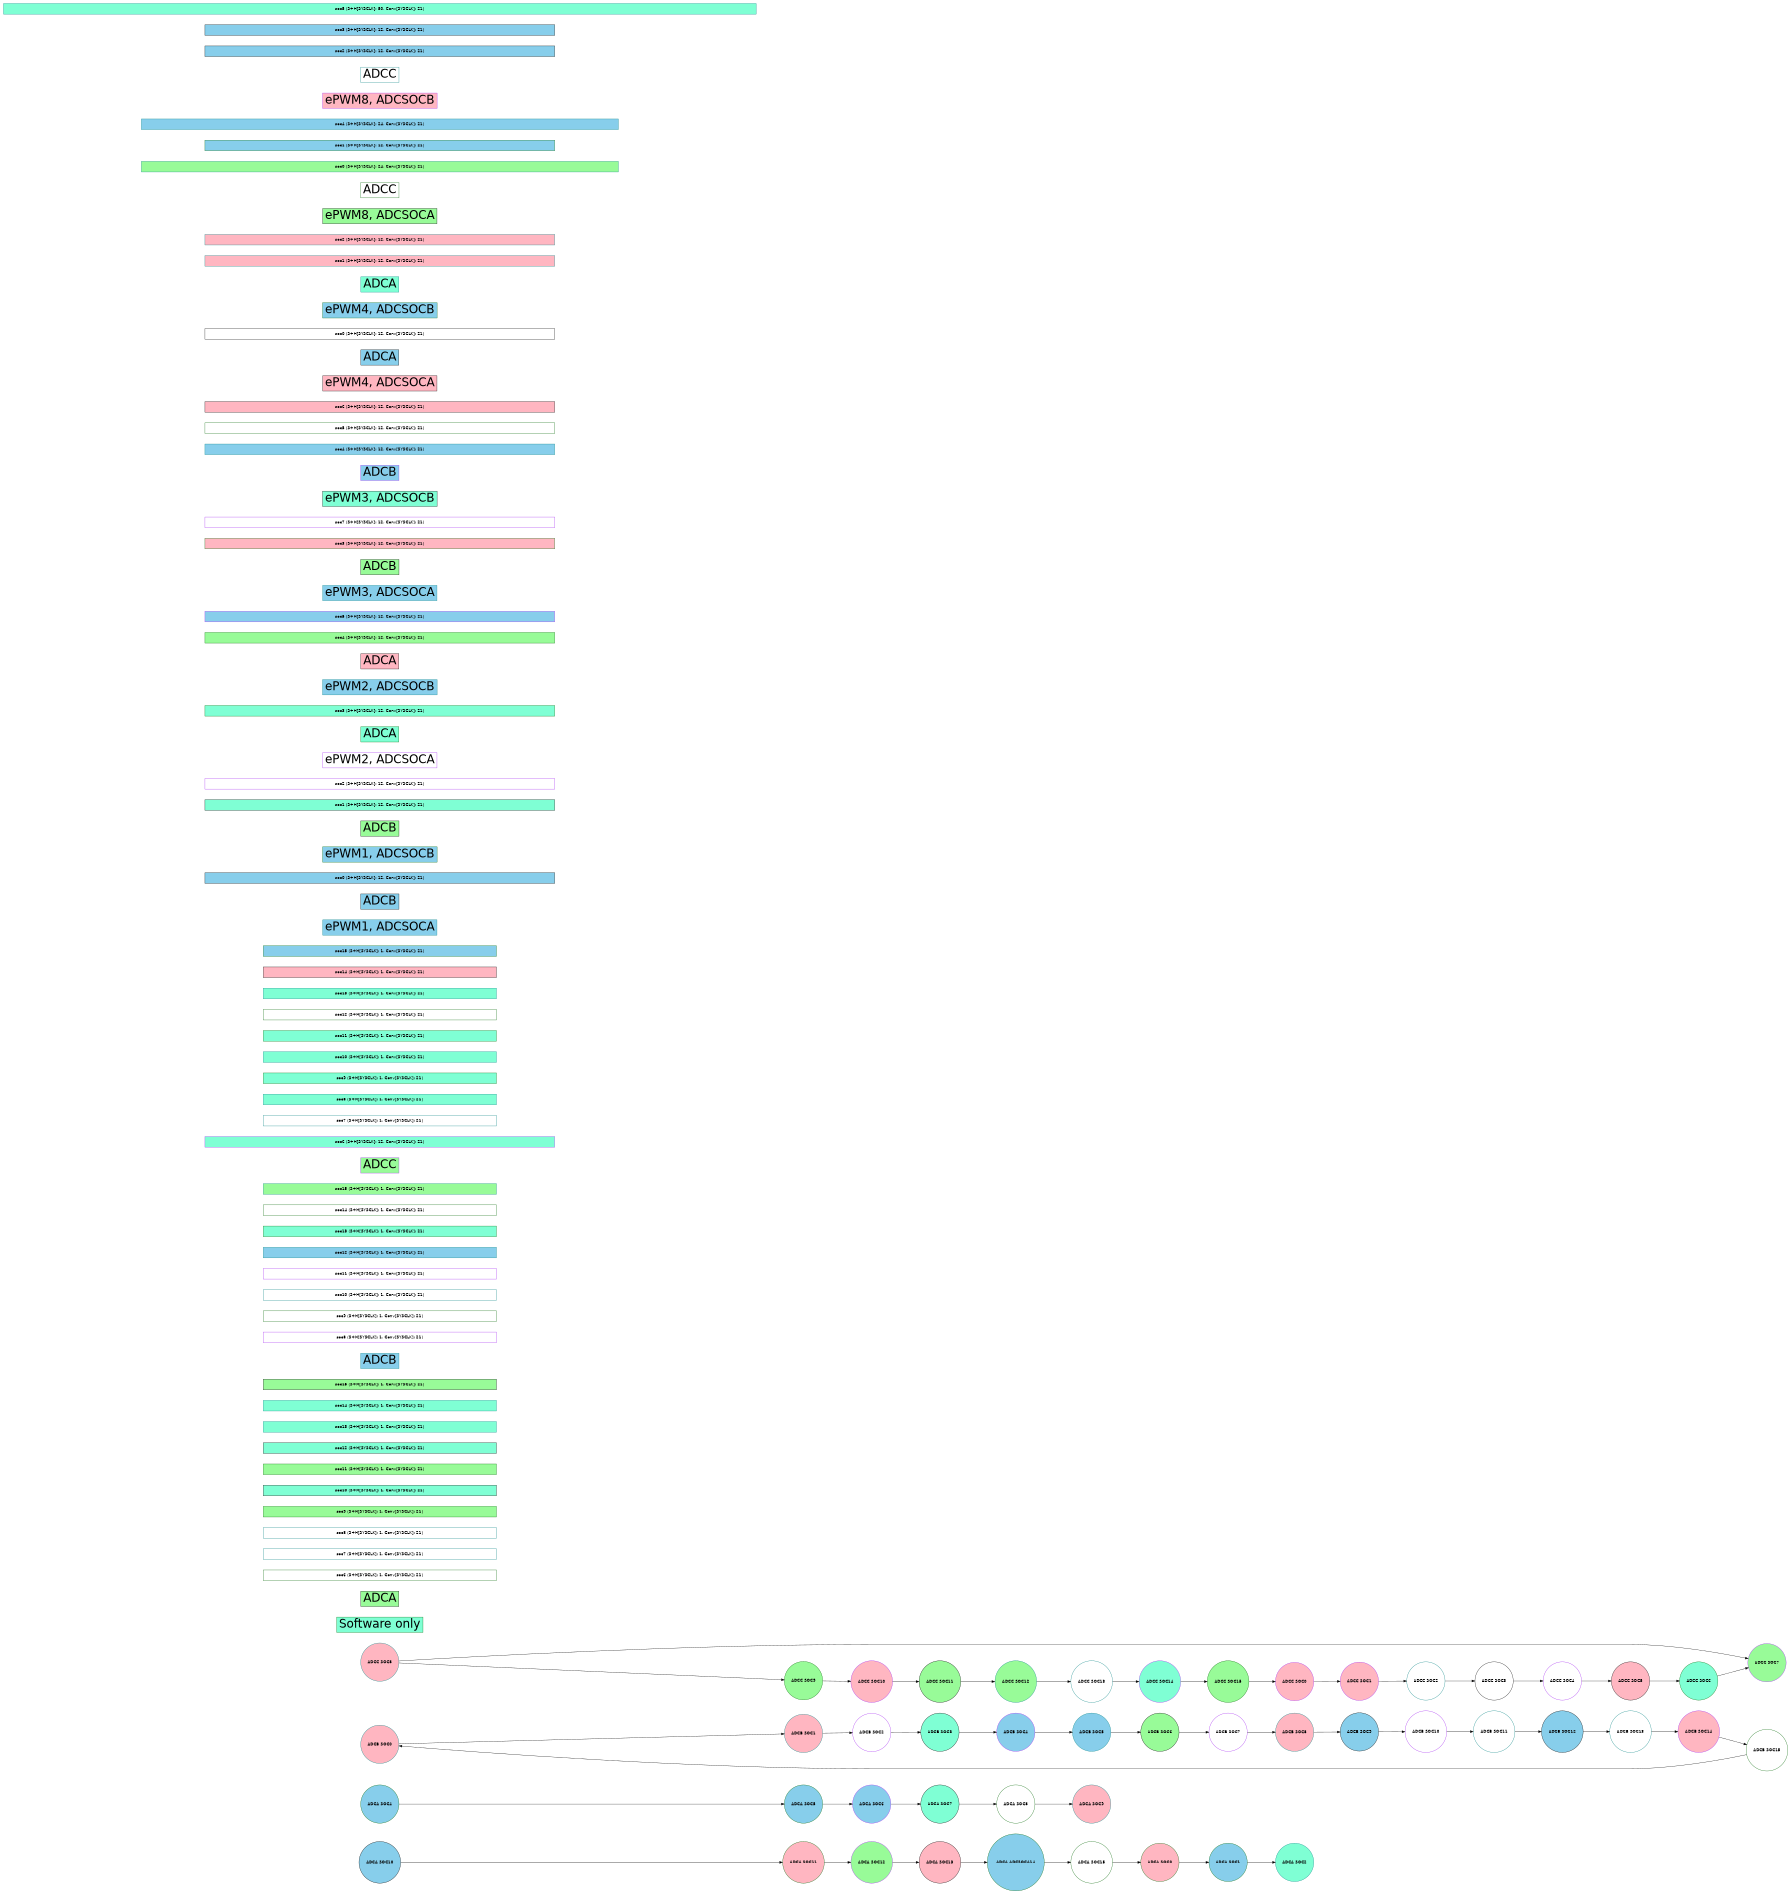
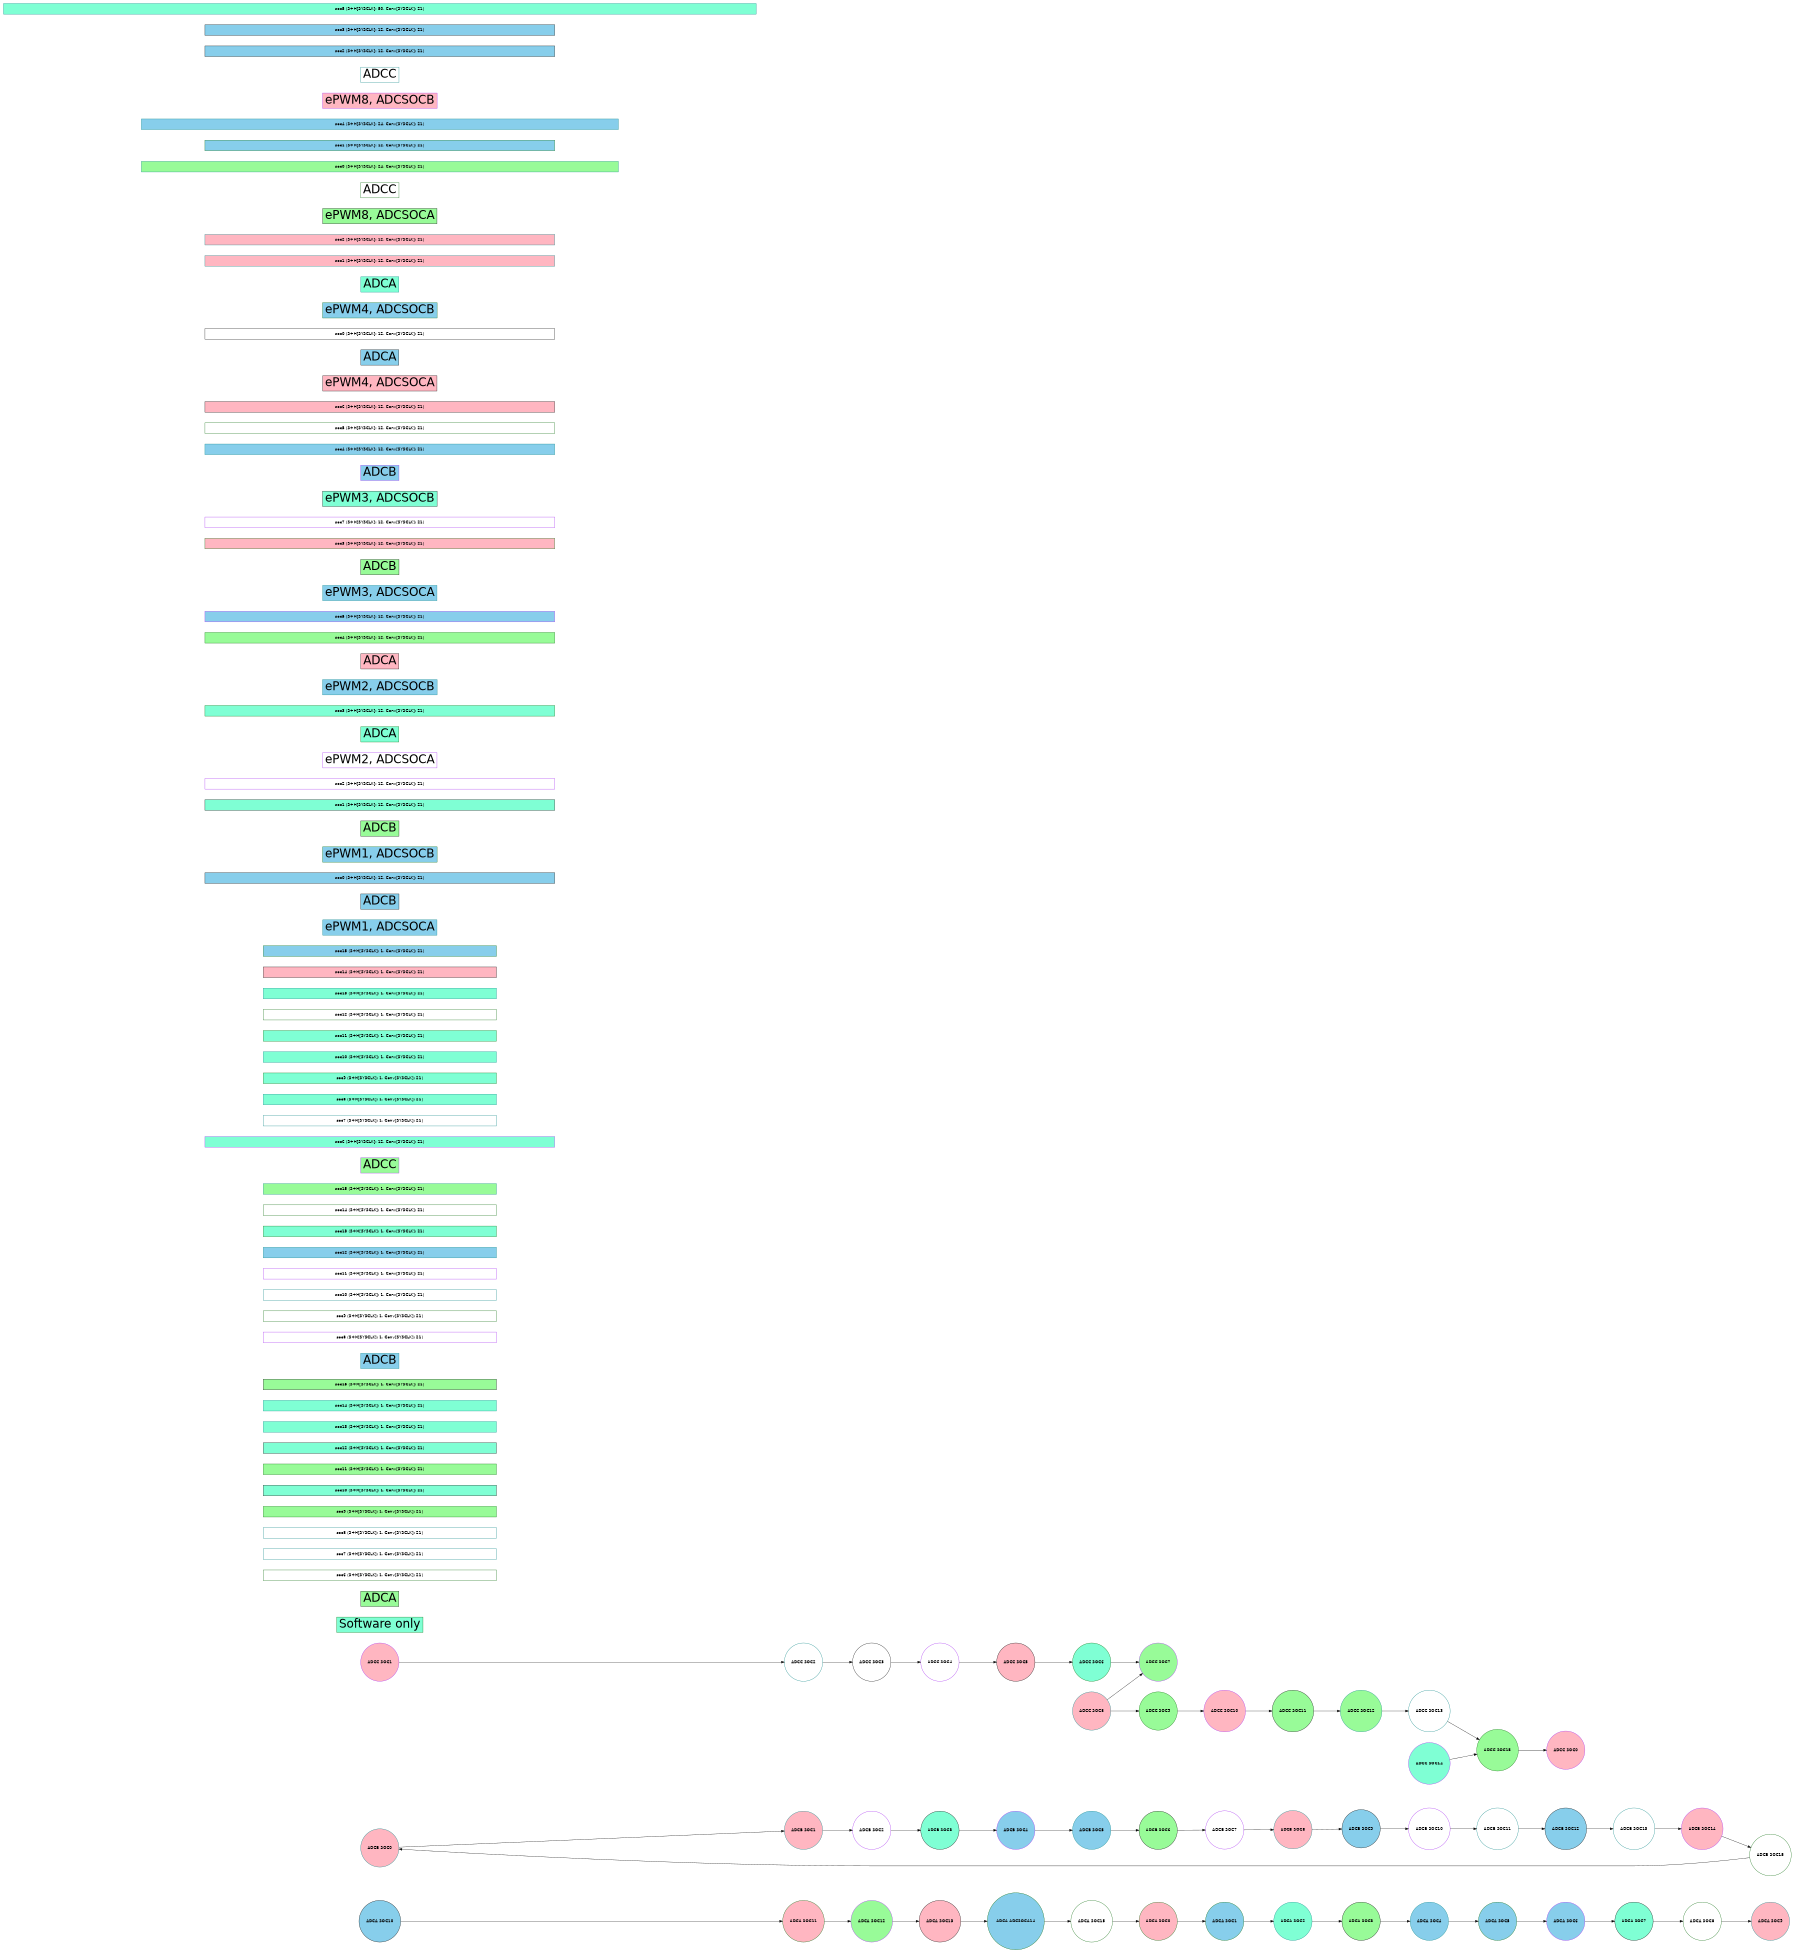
(1326, 1681) -> none
(1124, 1682) -> (1462, 1730)
(380, 1804) -> (1429, 1921)
none -> (1361, 1921)
